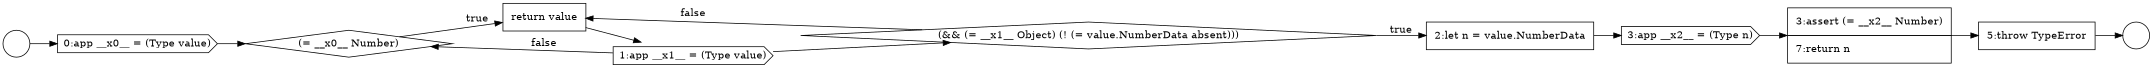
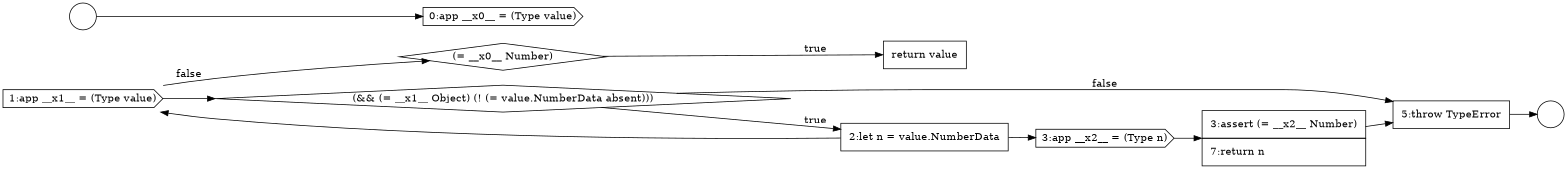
(758, 24) -> (1031, 90)
(610, 34) -> (504, 135)
(228, 44) -> none
